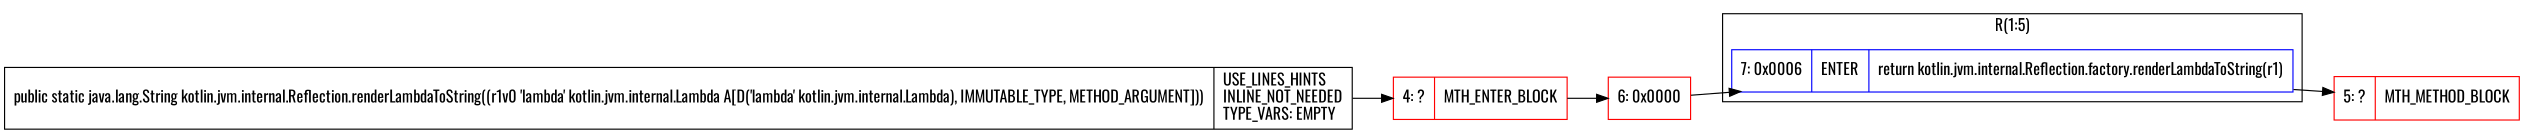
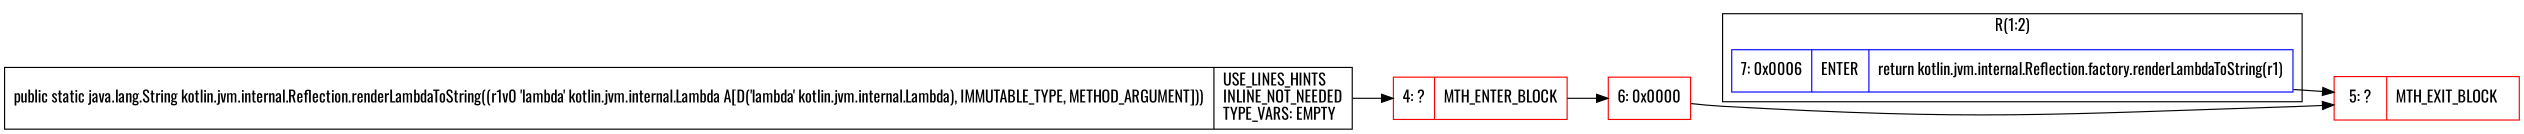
(2012, 27) -> (2012, 27)
(1710, 94) -> (2007, 115)
(2447, 98) -> (2447, 98)
